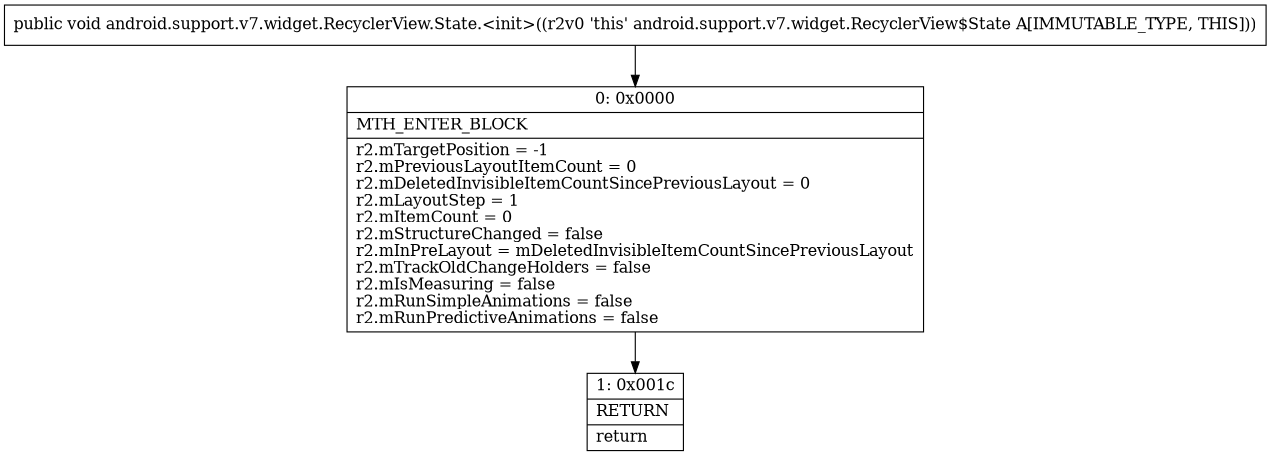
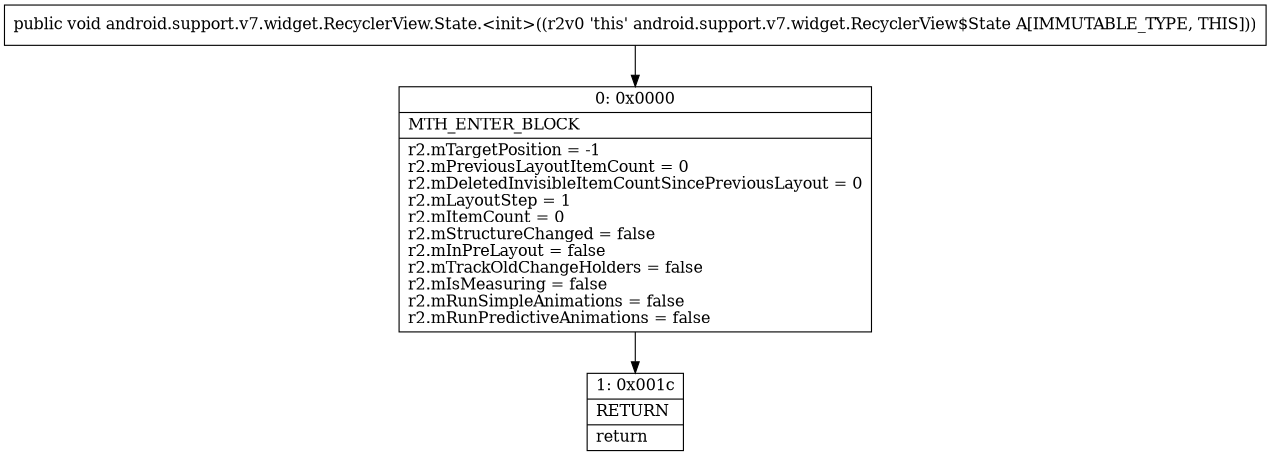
(635, 251) -> (507, 251)
